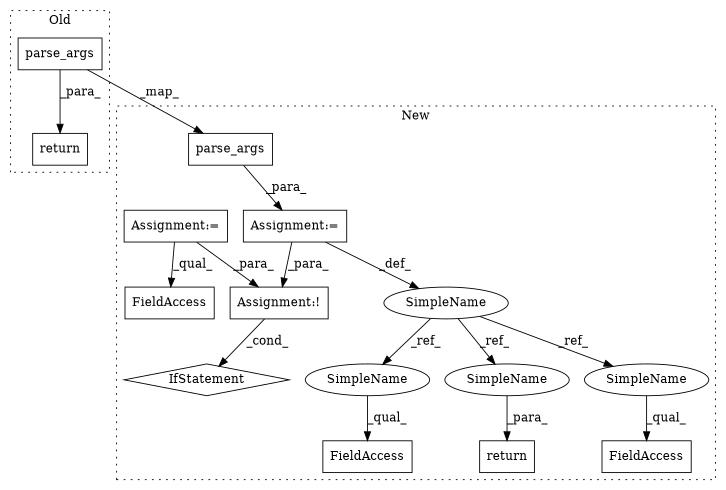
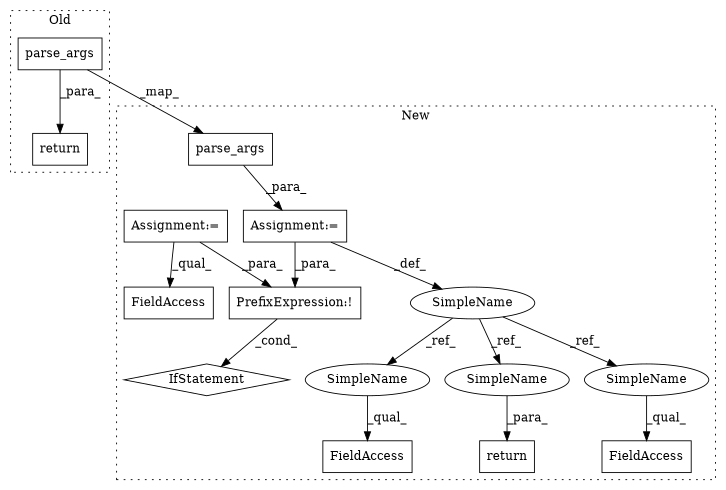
(279, 303) -> (295, 303)
